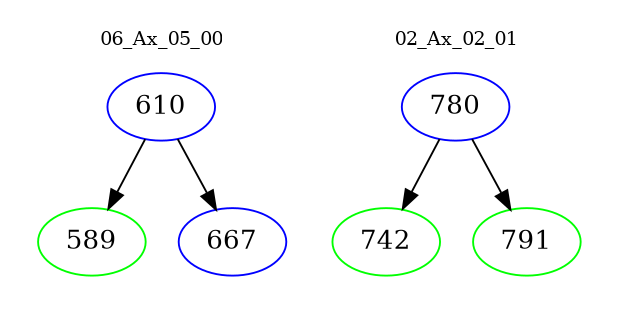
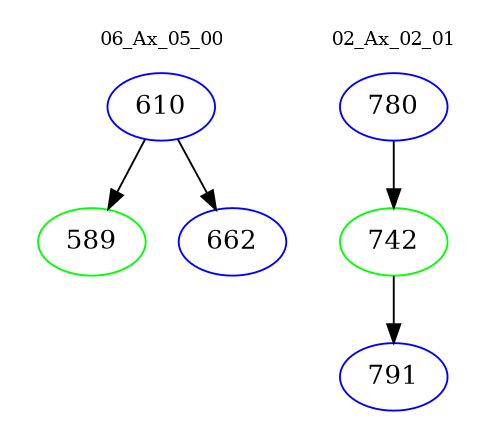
(487, 166) -> (394, 300)
(232, 242) -> (232, 242)
(527, 242) -> (394, 377)
